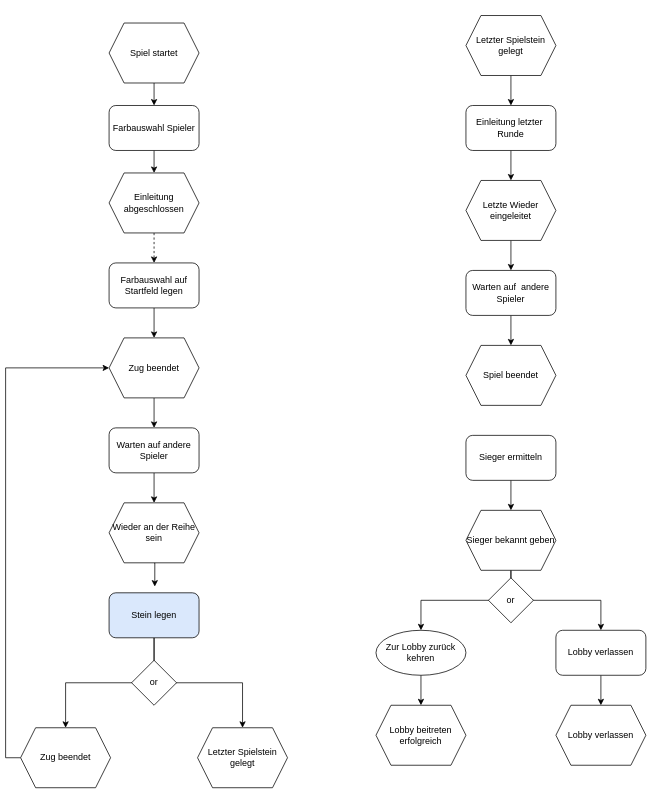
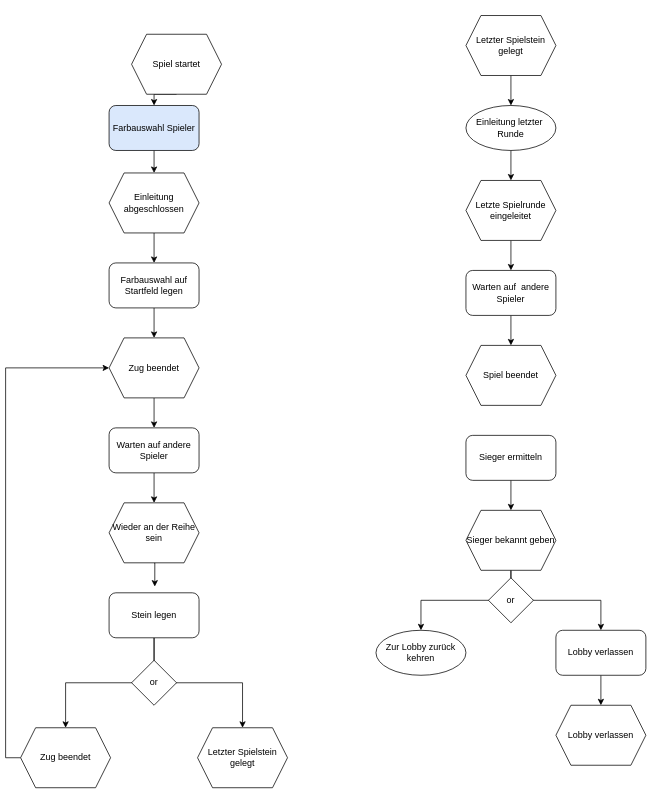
(154, 53) -> (177, 64)
(154, 128) -> (154, 128)
(511, 128) -> (511, 128)
(511, 210) -> (511, 210)
(154, 244) -> (154, 244)
(154, 615) -> (154, 615)
(421, 699) -> none
(421, 735) -> none
